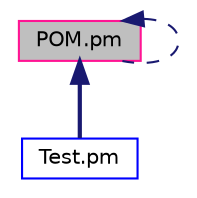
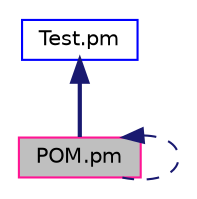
(80, 111) -> (80, 110)
